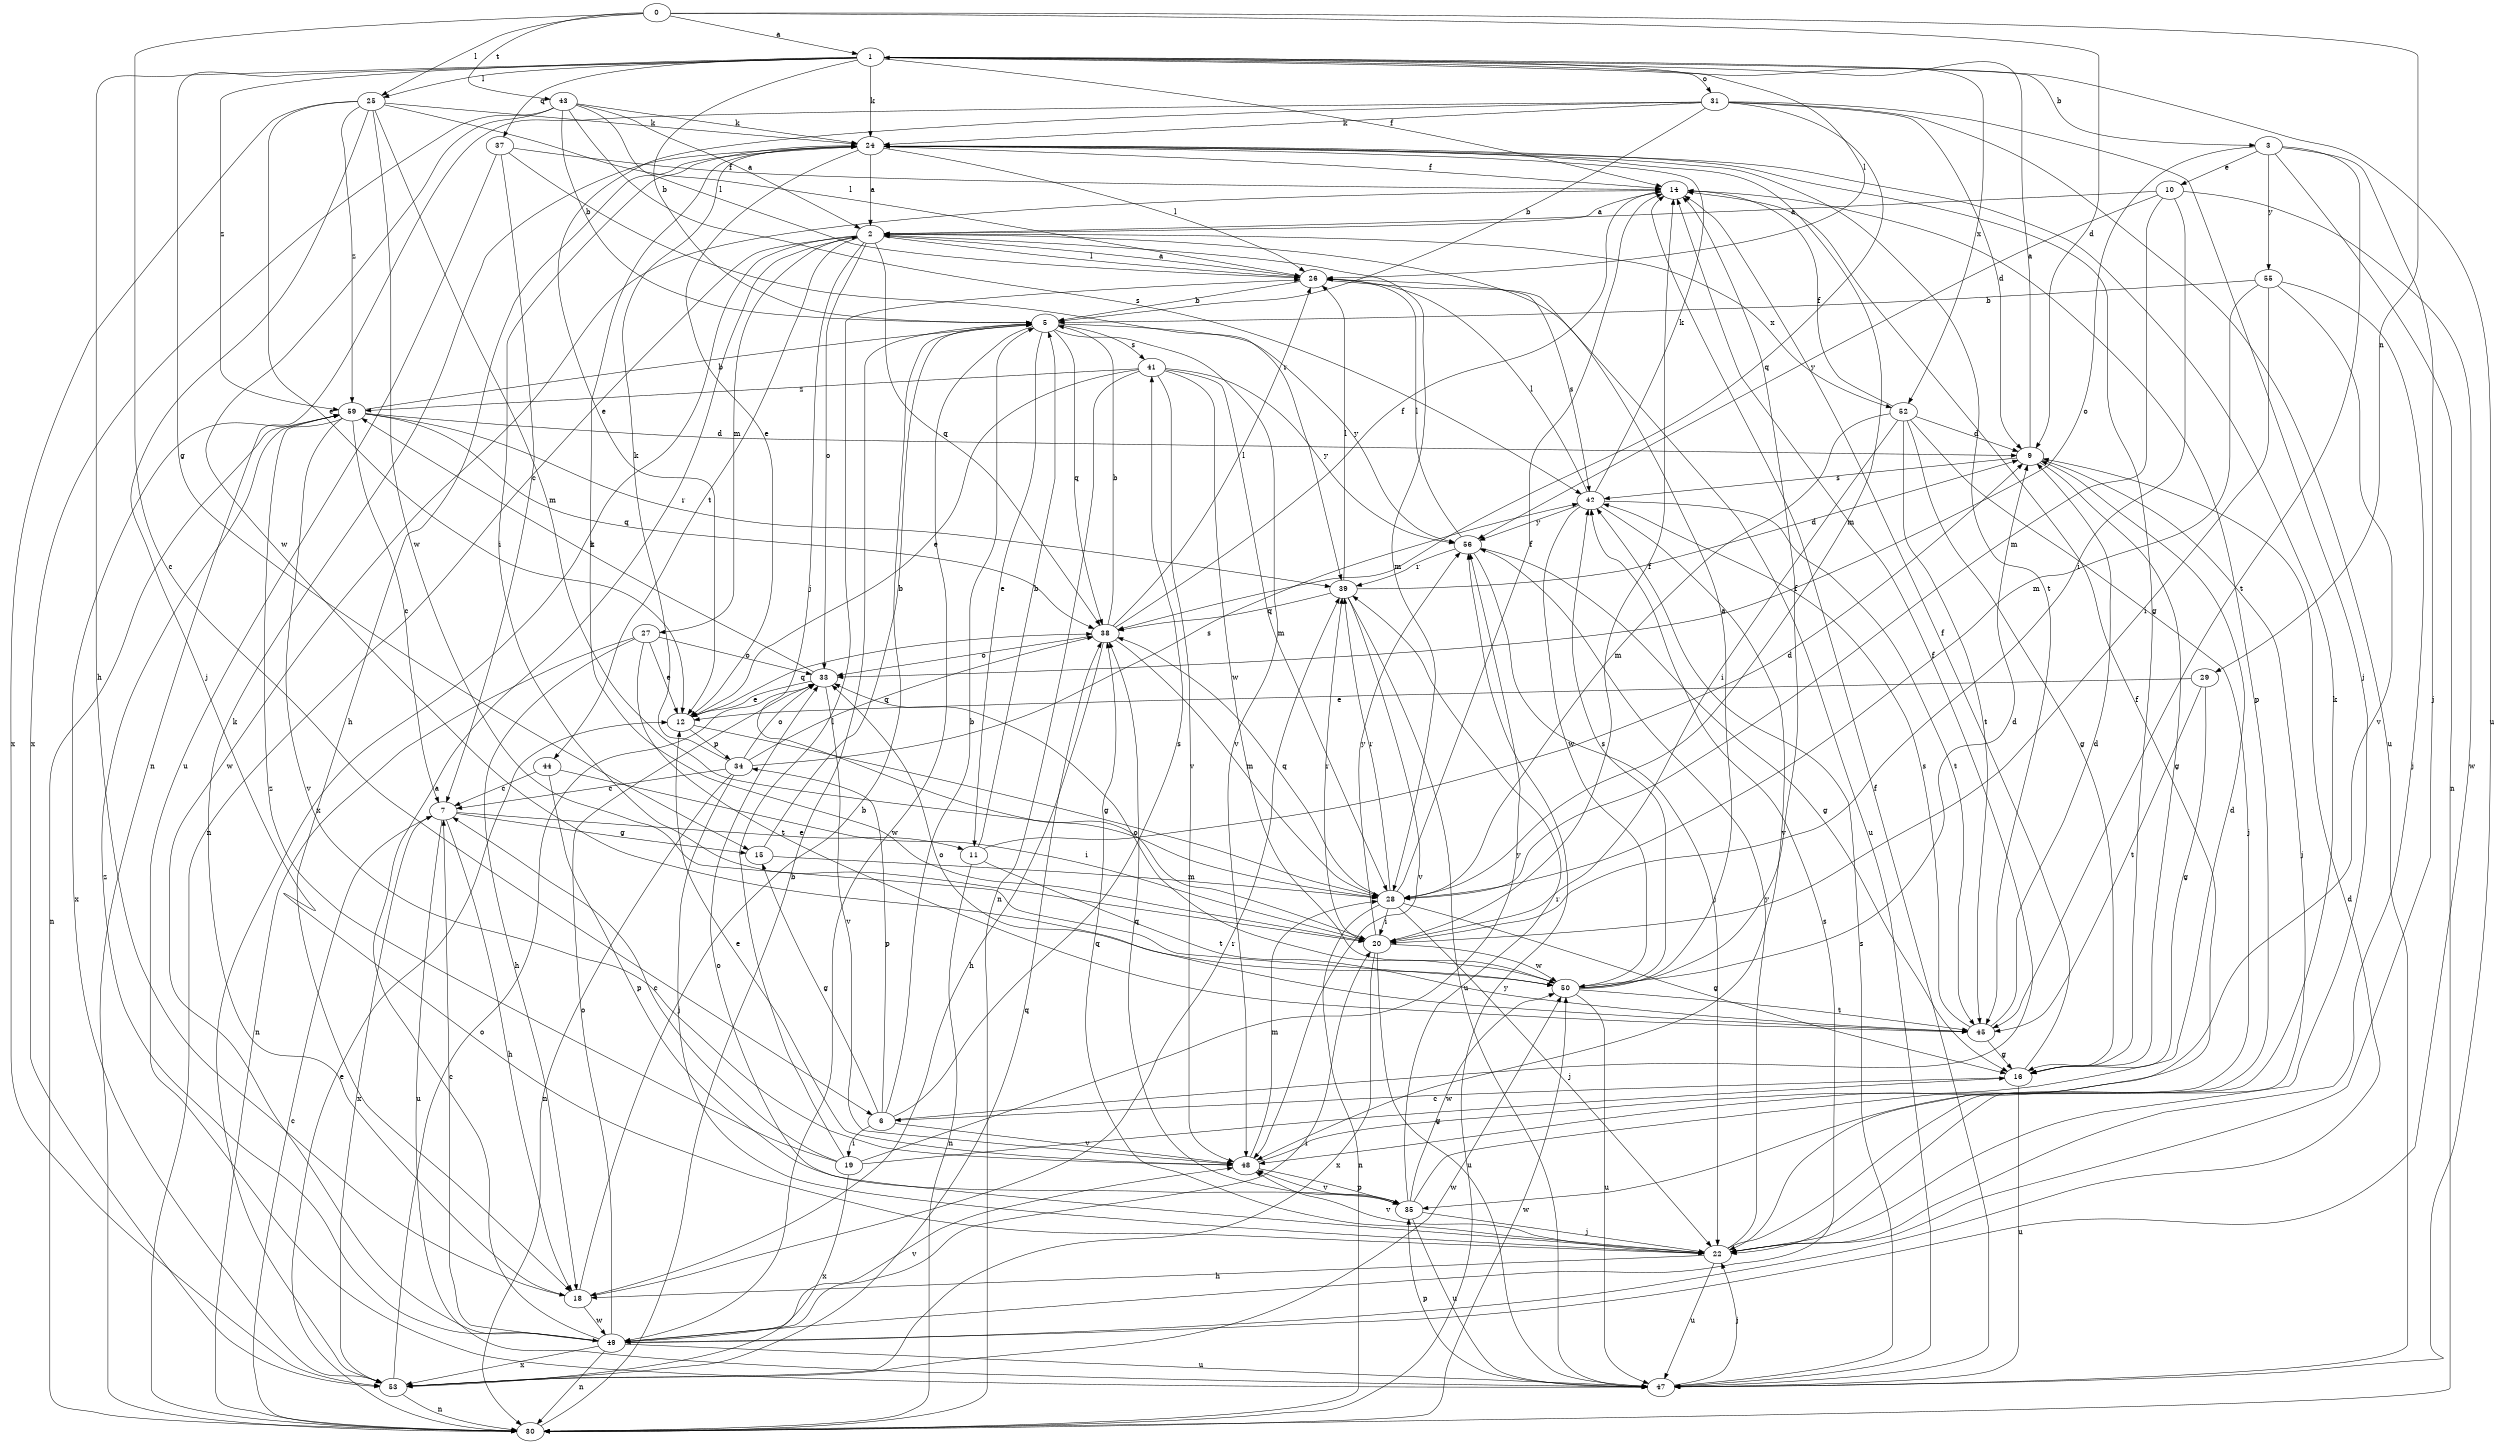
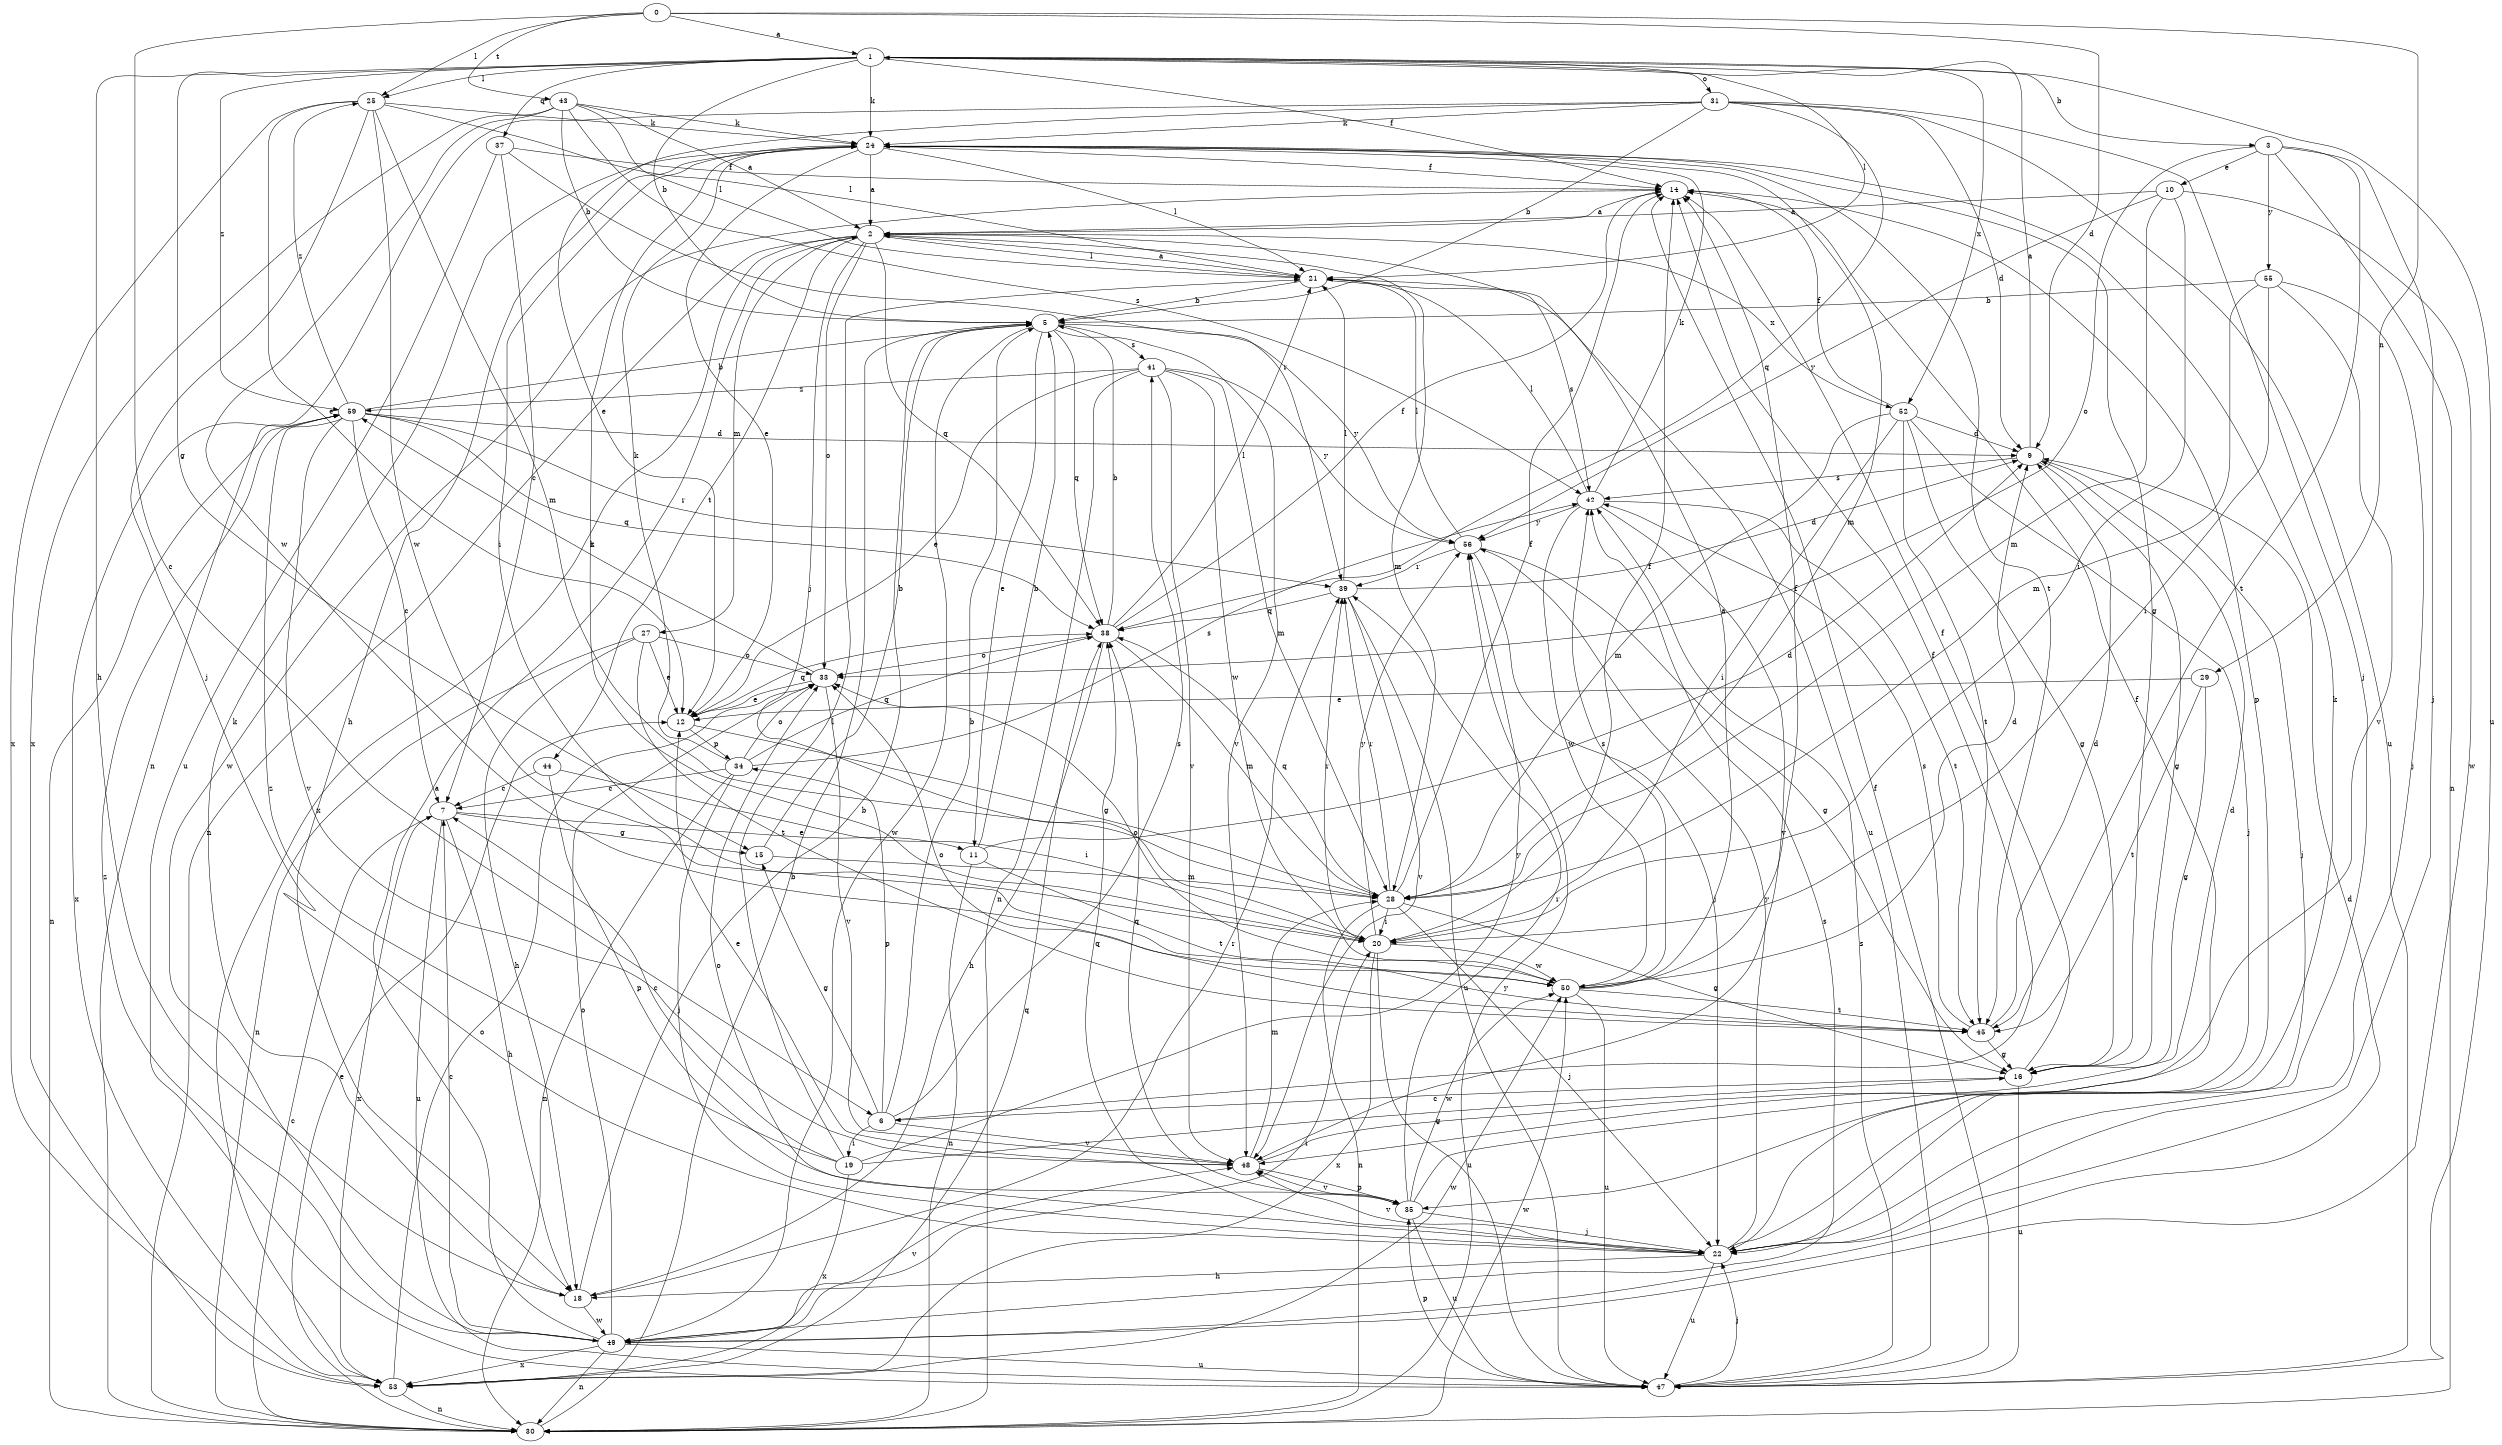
(352, 248) -> (297, 248)
(1313, 279) -> (1313, 279)
